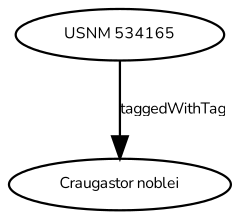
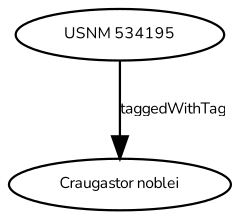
(120, 35) -> (120, 35)
